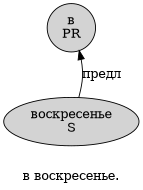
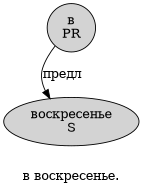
(82, 79) -> (43, 67)
